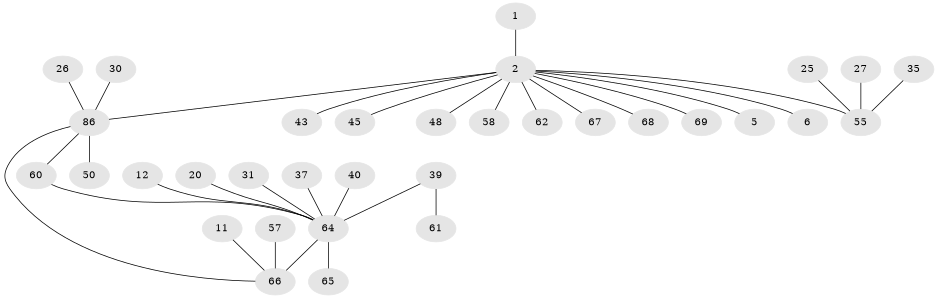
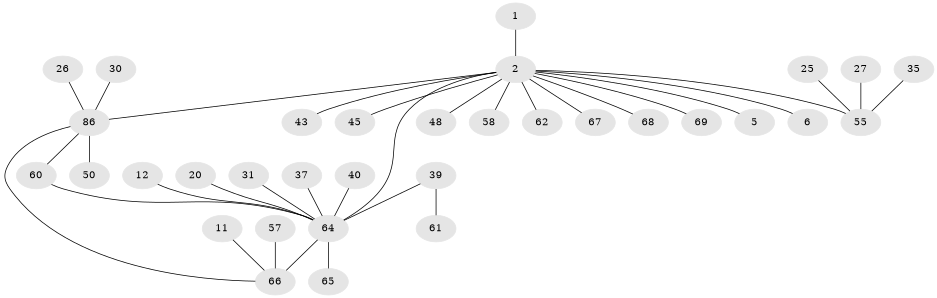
none -> (399, 126)
